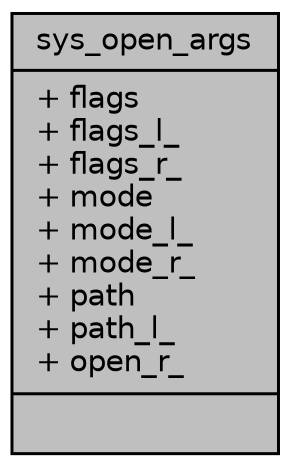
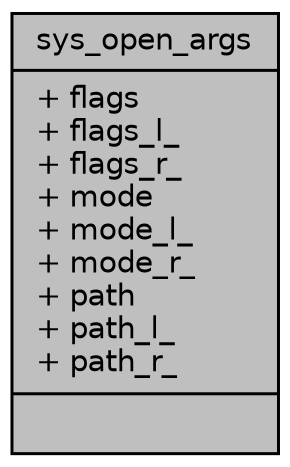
(111, 362) -> (108, 362)
